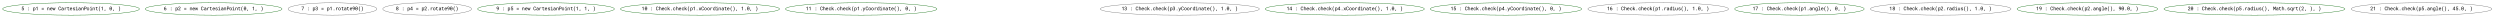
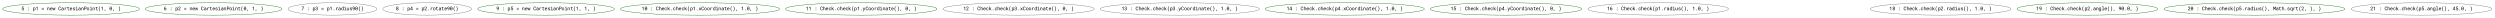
(332, 9) -> (332, 9)
none -> (1019, 9)
(1799, 9) -> none
